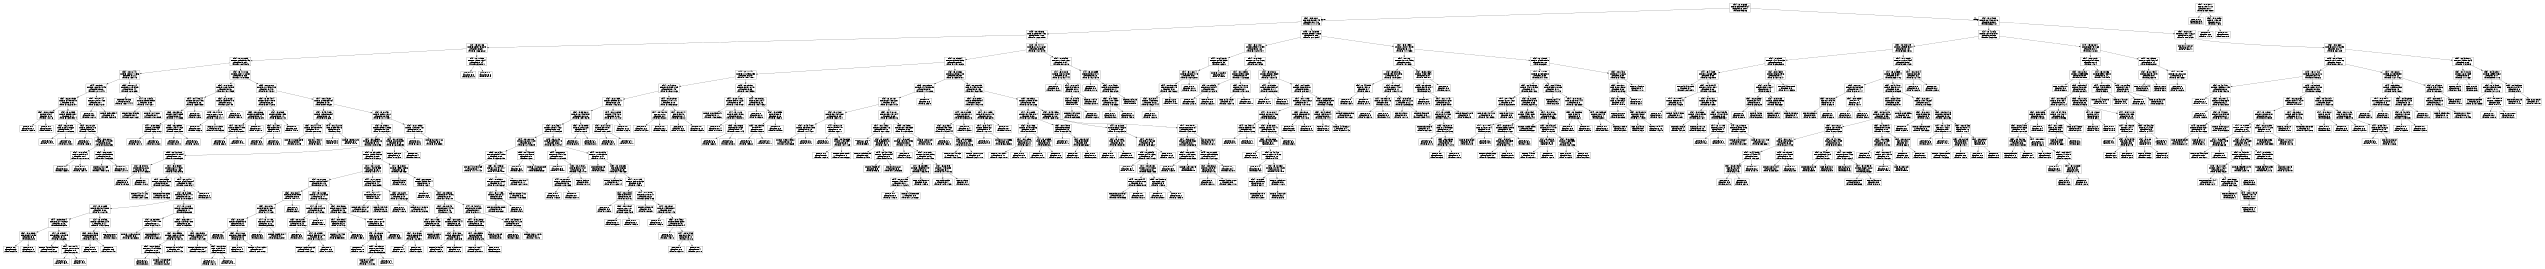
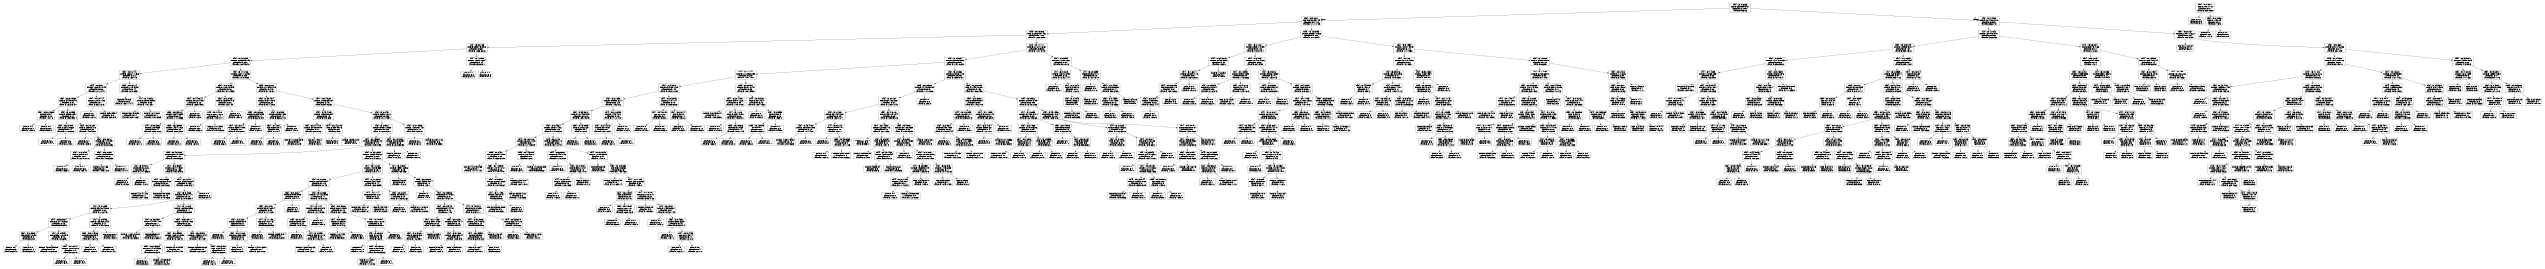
(2060, 88) -> none
none -> (2197, 88)
